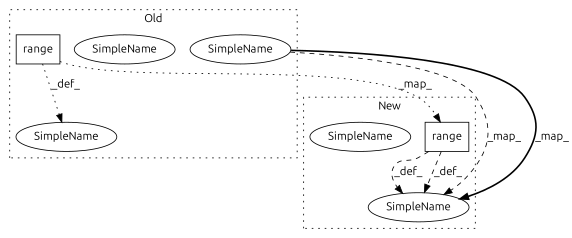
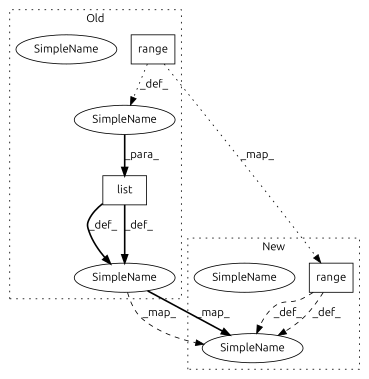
none -> (125, 190)
